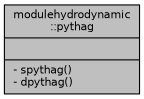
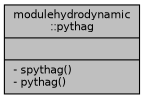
(43, 82) -> (40, 82)
